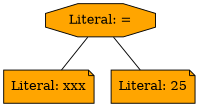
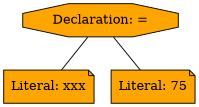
(101, 20) -> (101, 20)
(153, 87) -> (153, 87)
